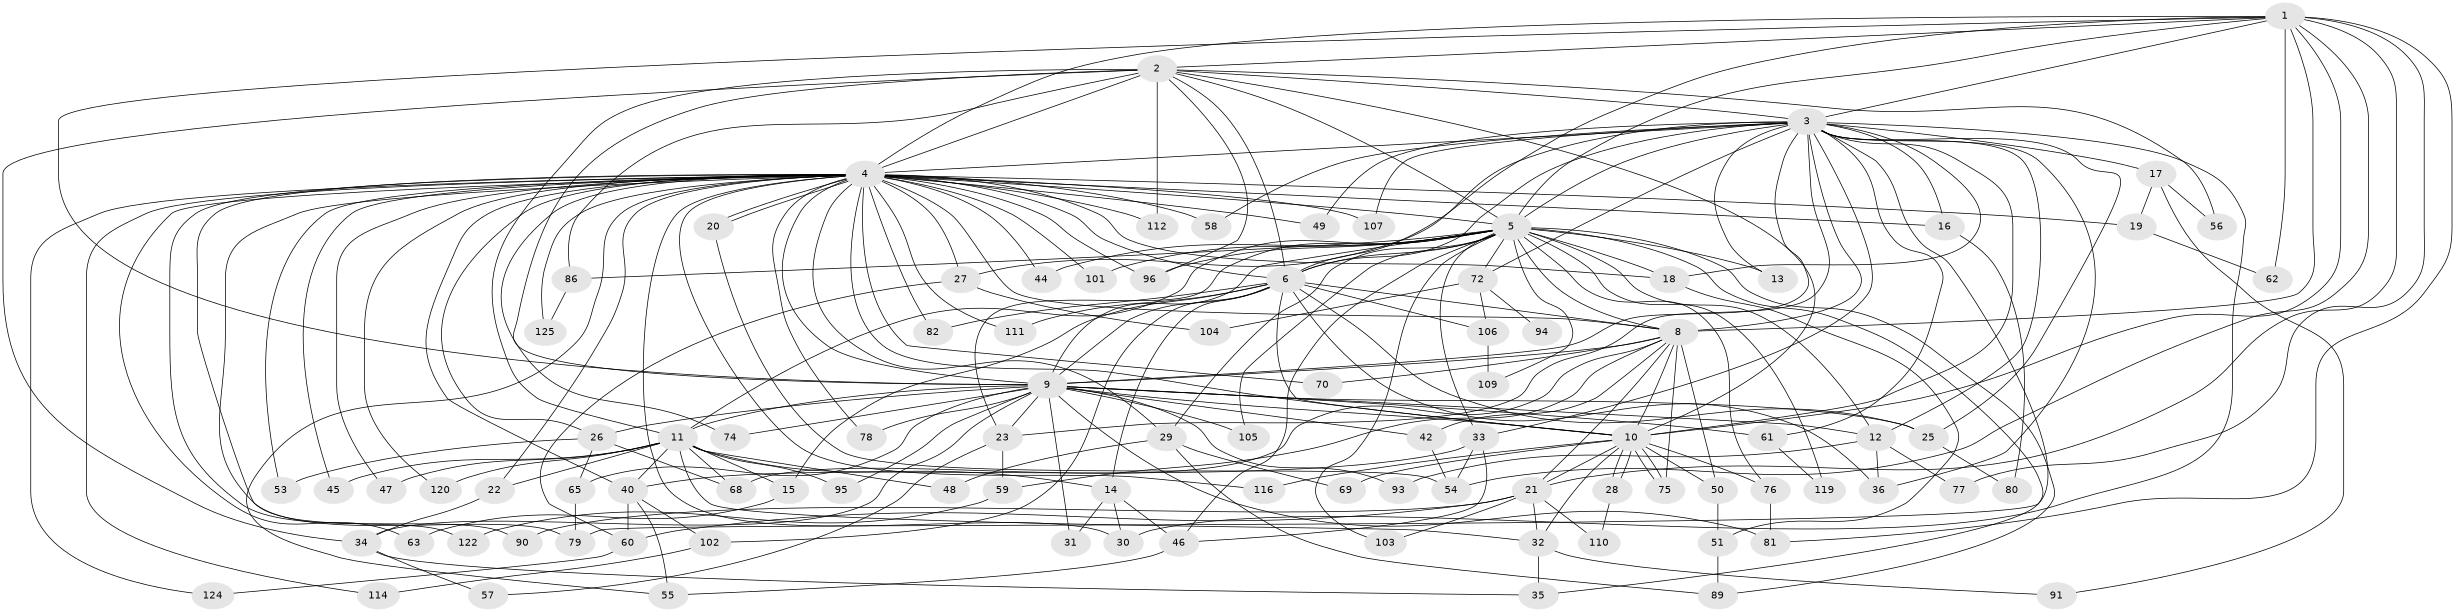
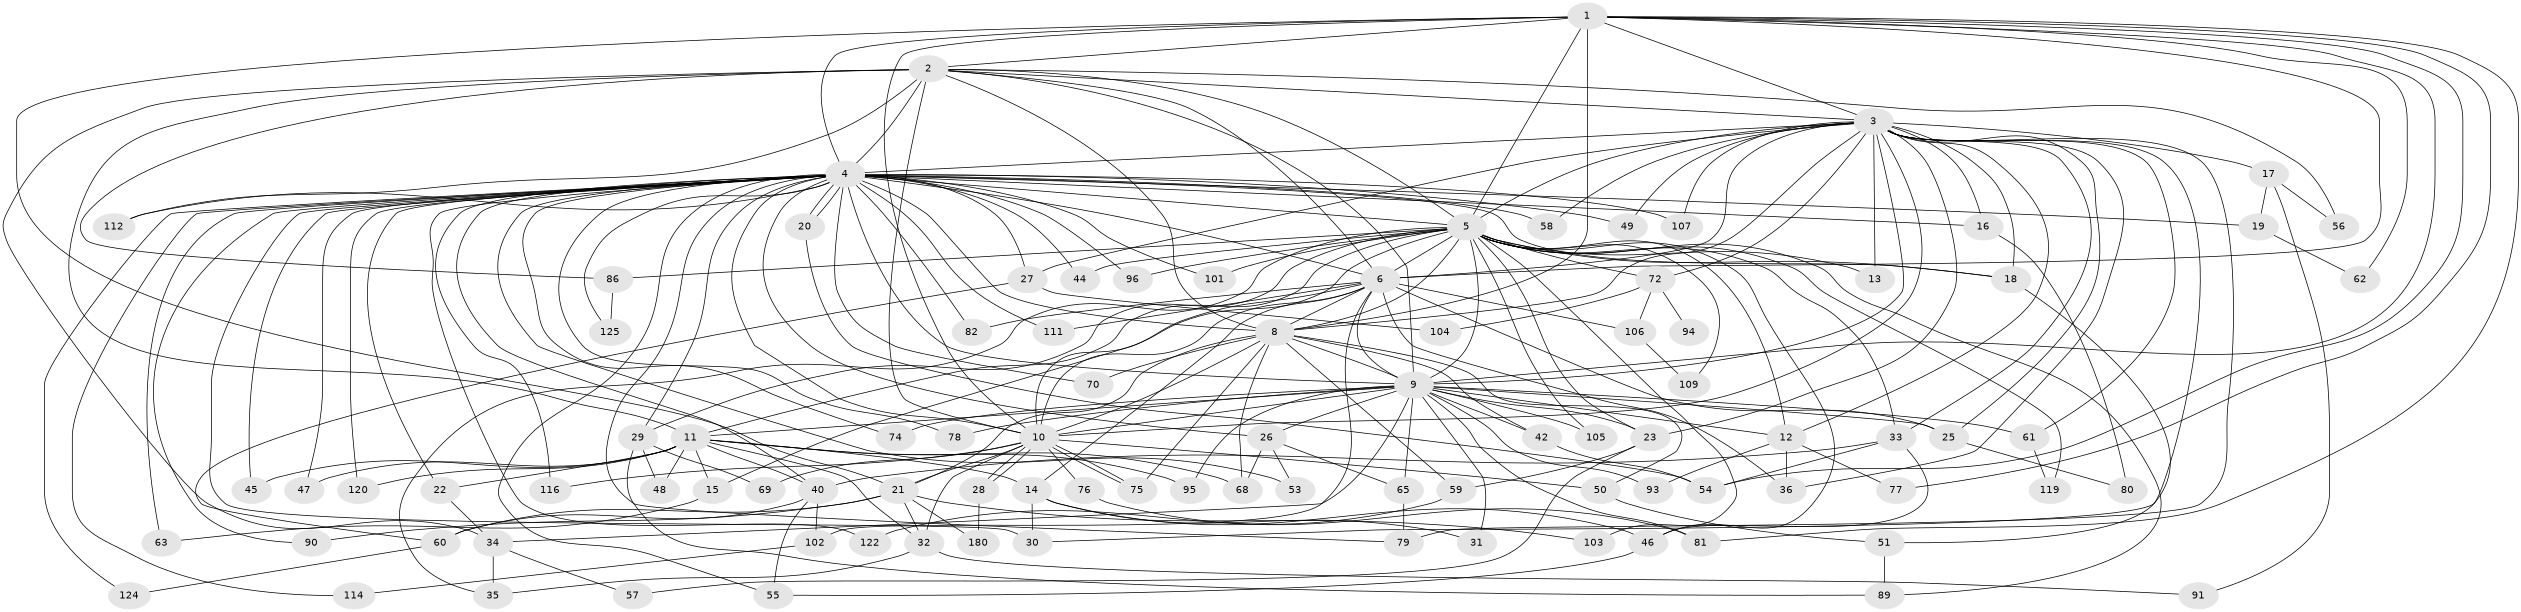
(1241, 174) -> (1120, 172)
(1706, 321) -> (1223, 311)
(1599, 543) -> (978, 543)
